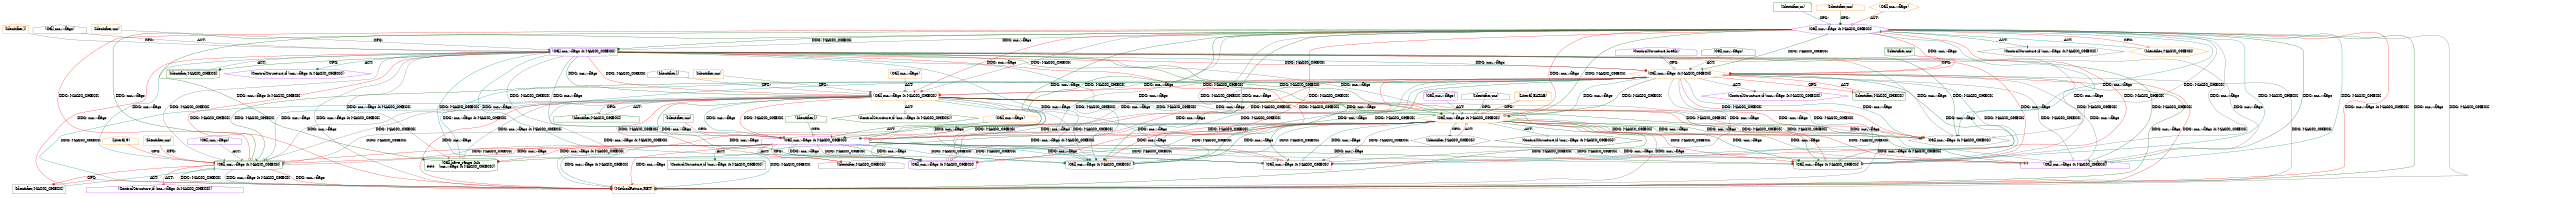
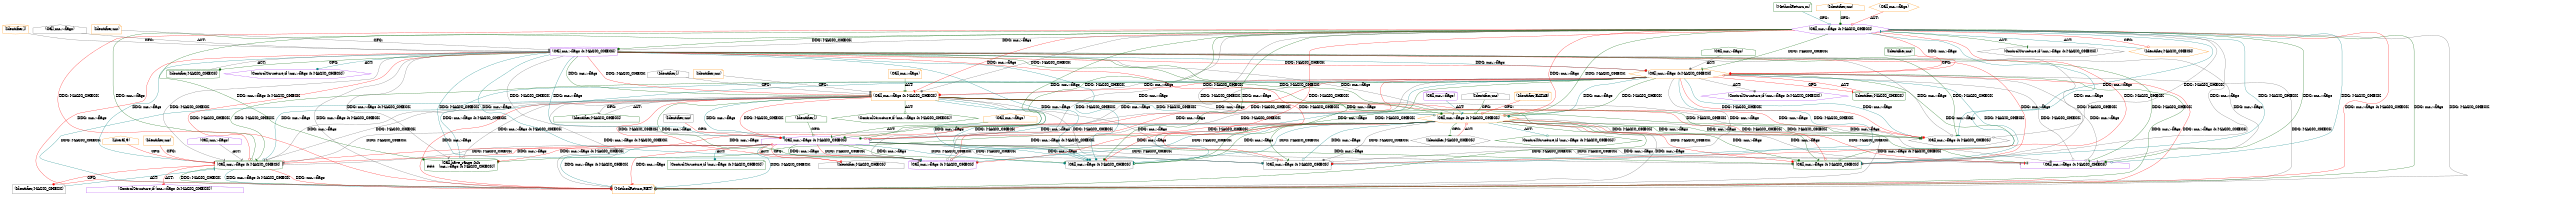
(1793, 7) -> (1793, 7)
(1656, 52) -> none
(1533, 96) -> (1533, 96)
